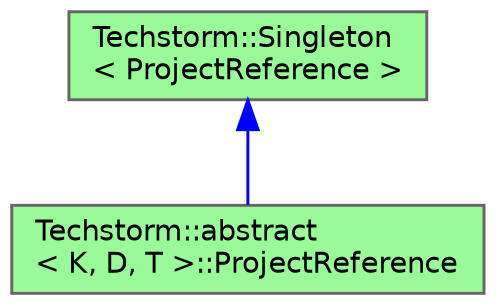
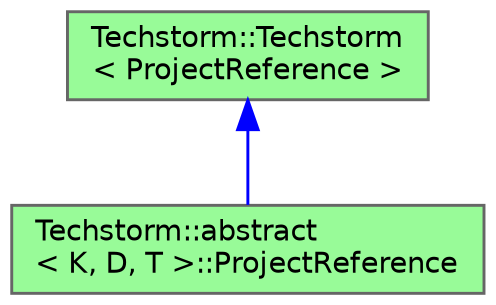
(248, 56) -> (248, 56)
